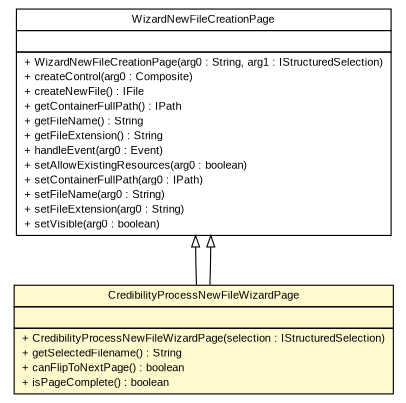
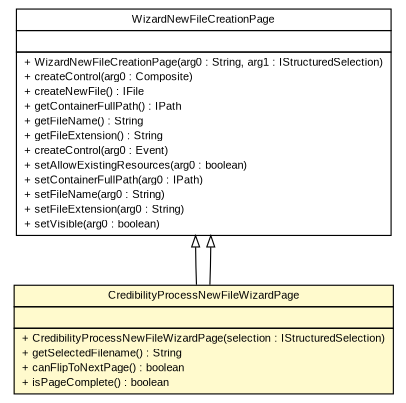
(94, 151) -> (96, 151)
